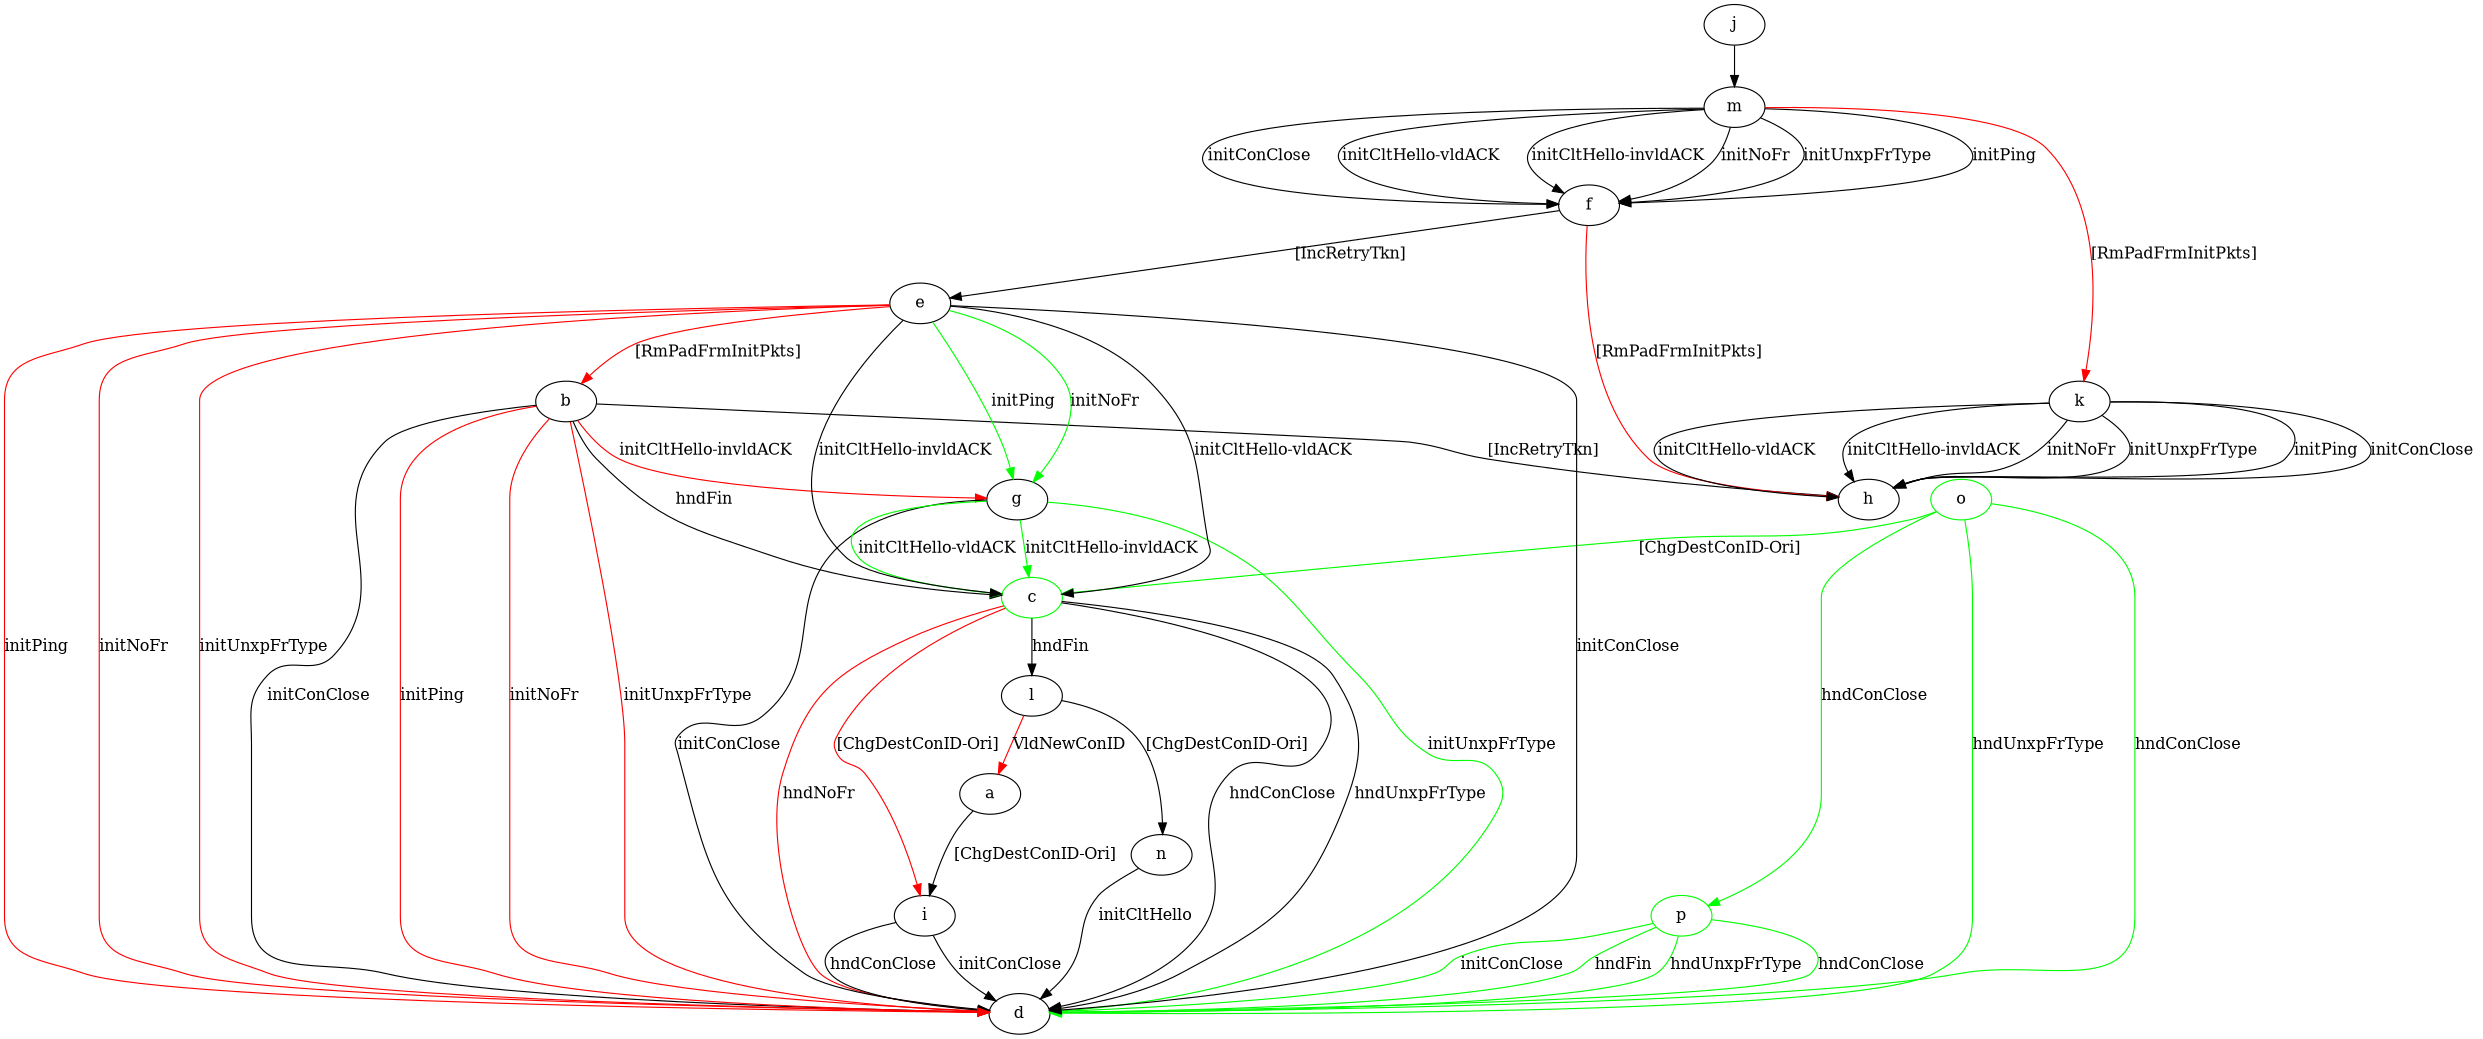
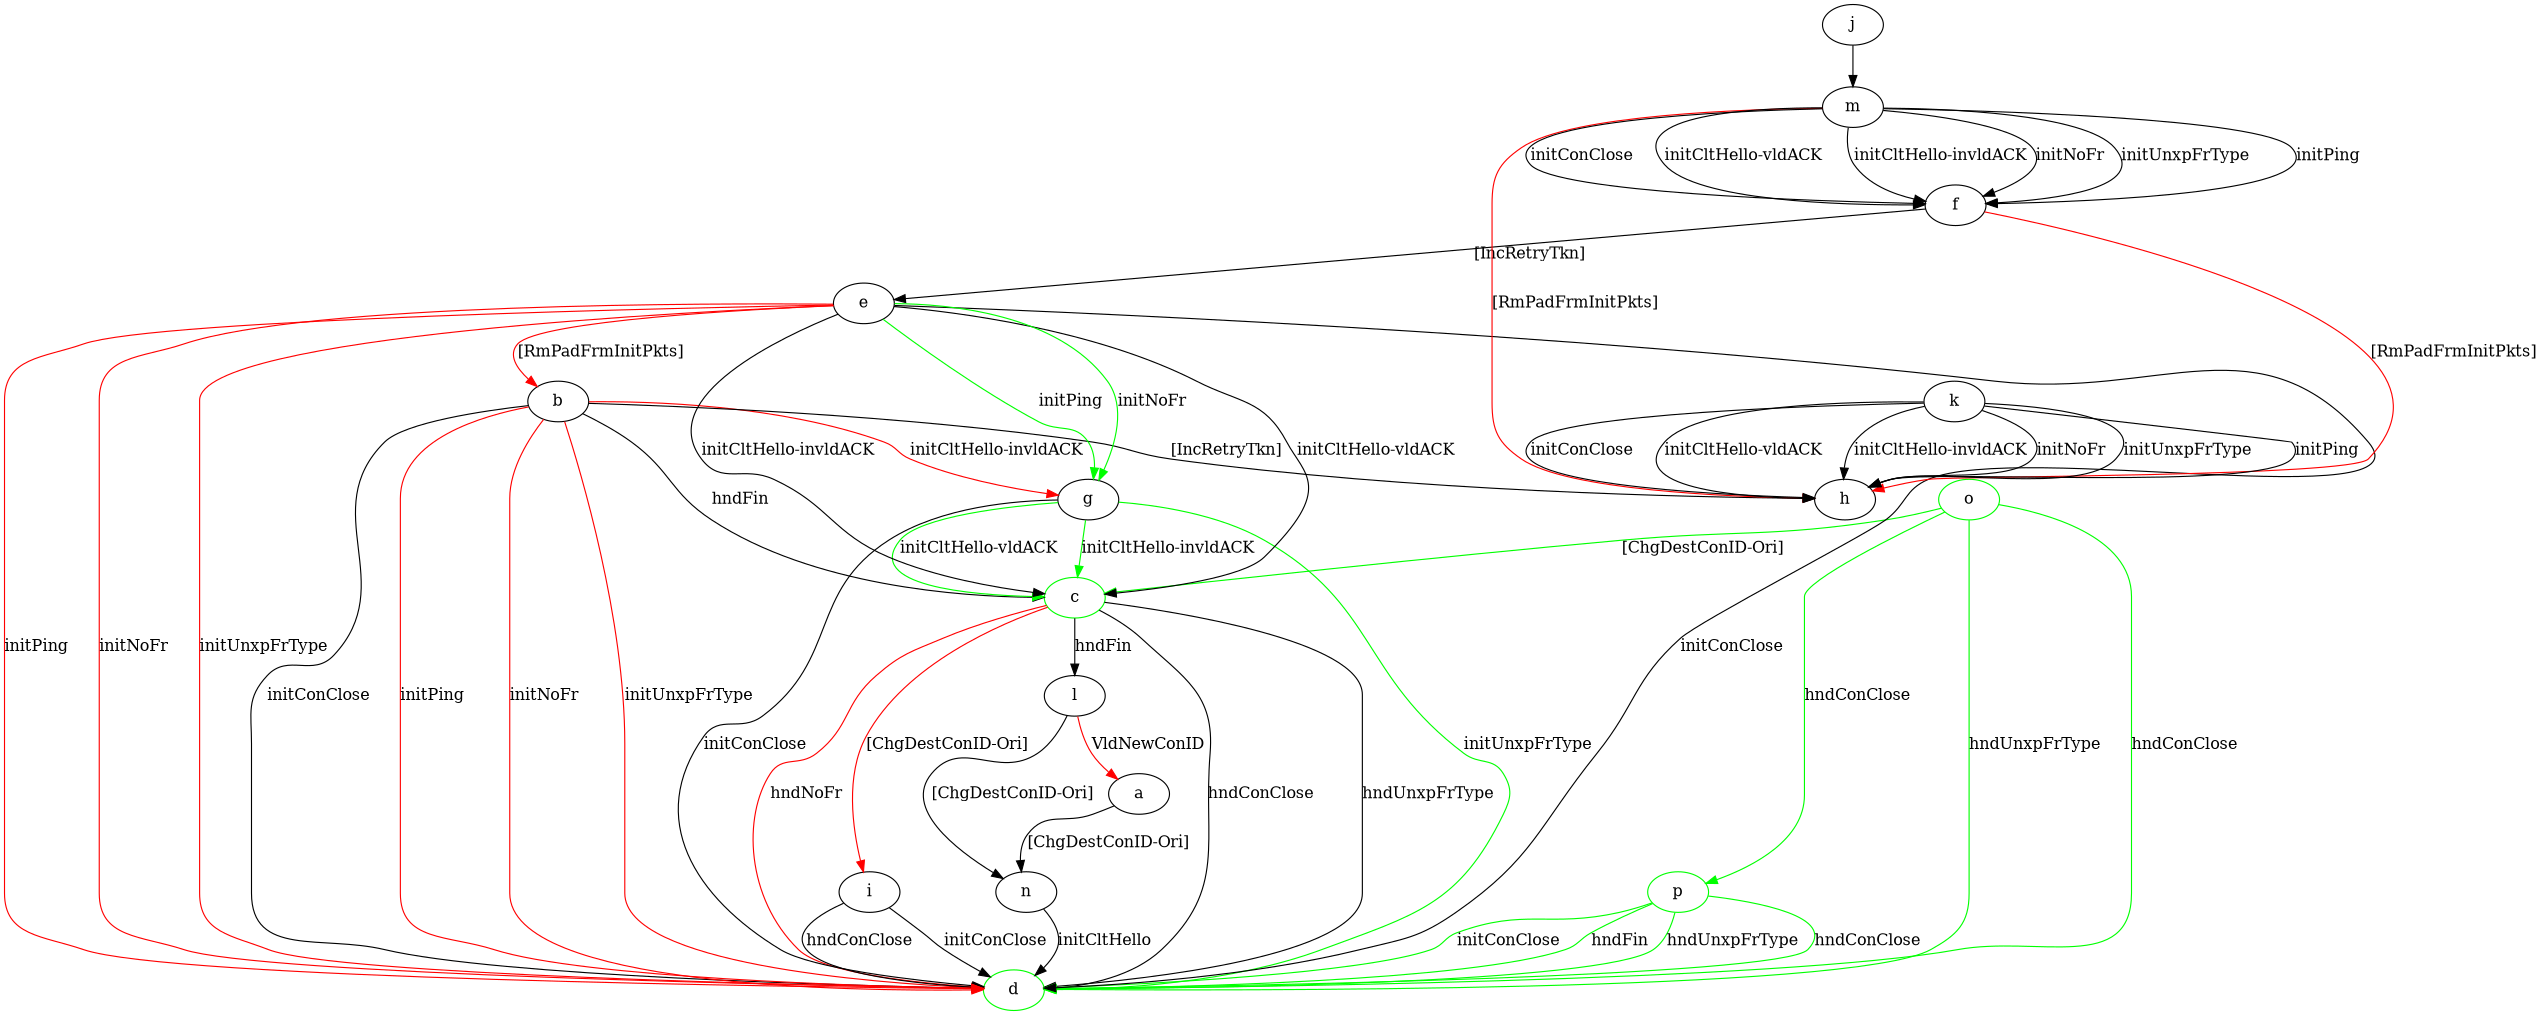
(2023, 134) -> (1492, 293)
(948, 845) -> (1056, 819)
(1020, 1014) -> (1014, 990)
